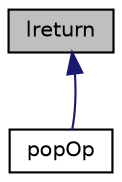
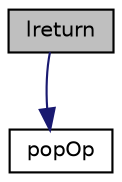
(75, 102) -> (47, 80)
